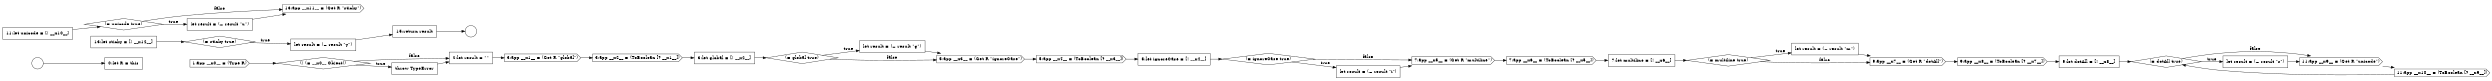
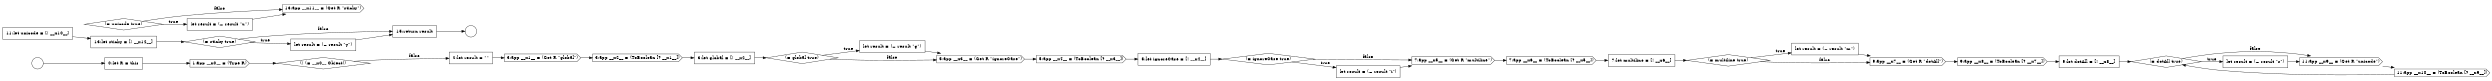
(85, 28) -> (80, 37)
none -> (314, 33)
none -> (165, 63)
(415, 68) -> none
